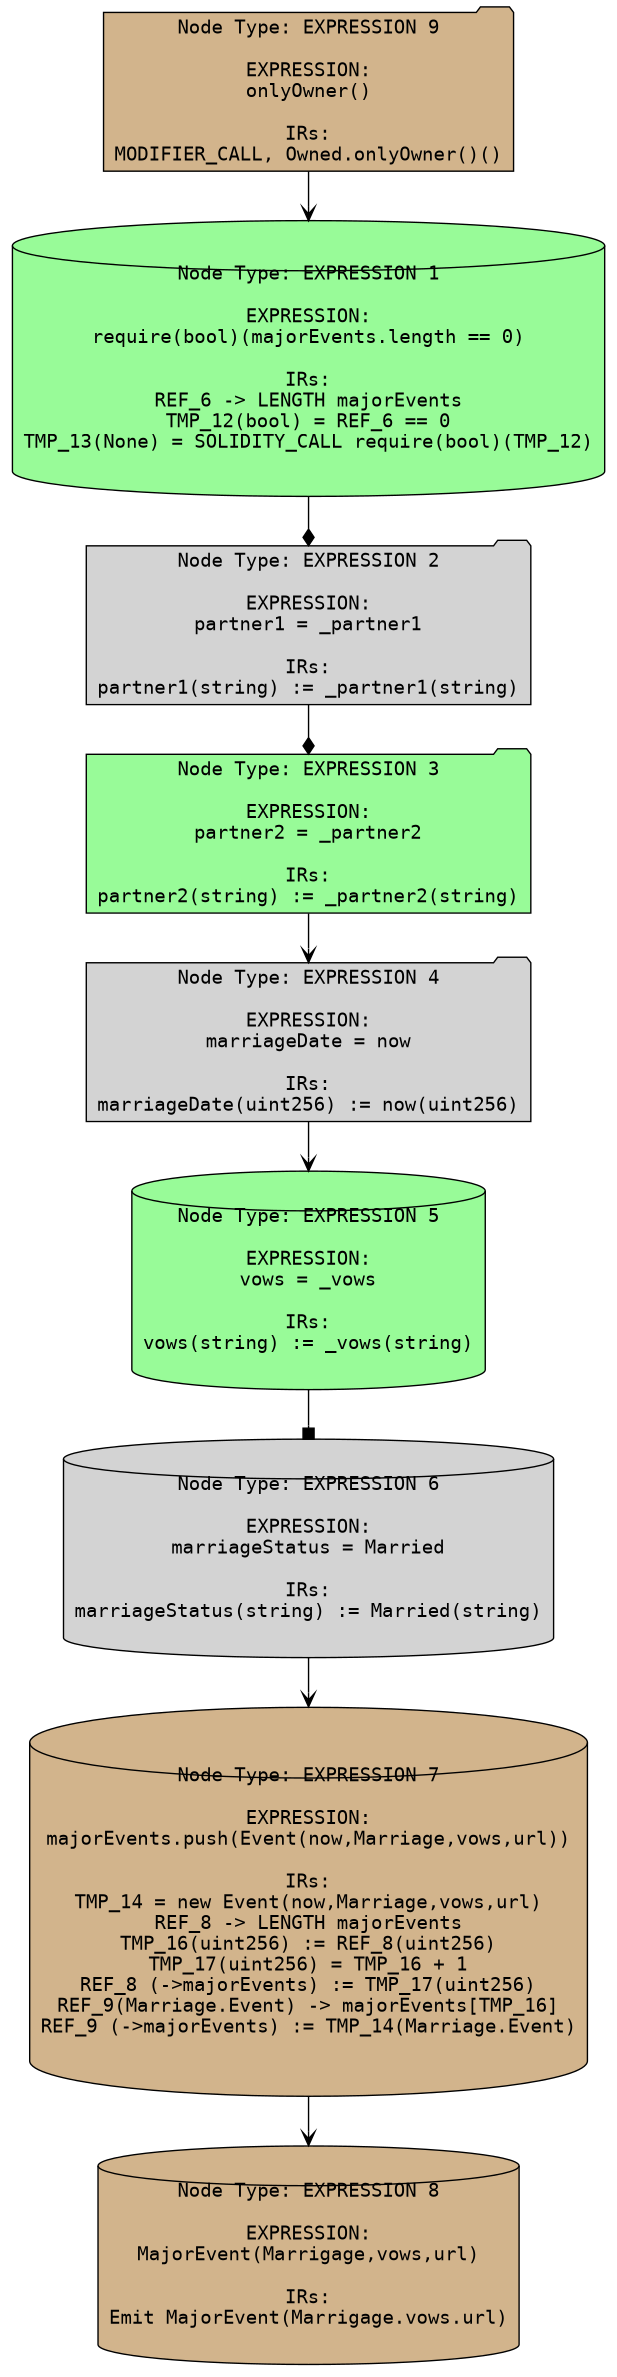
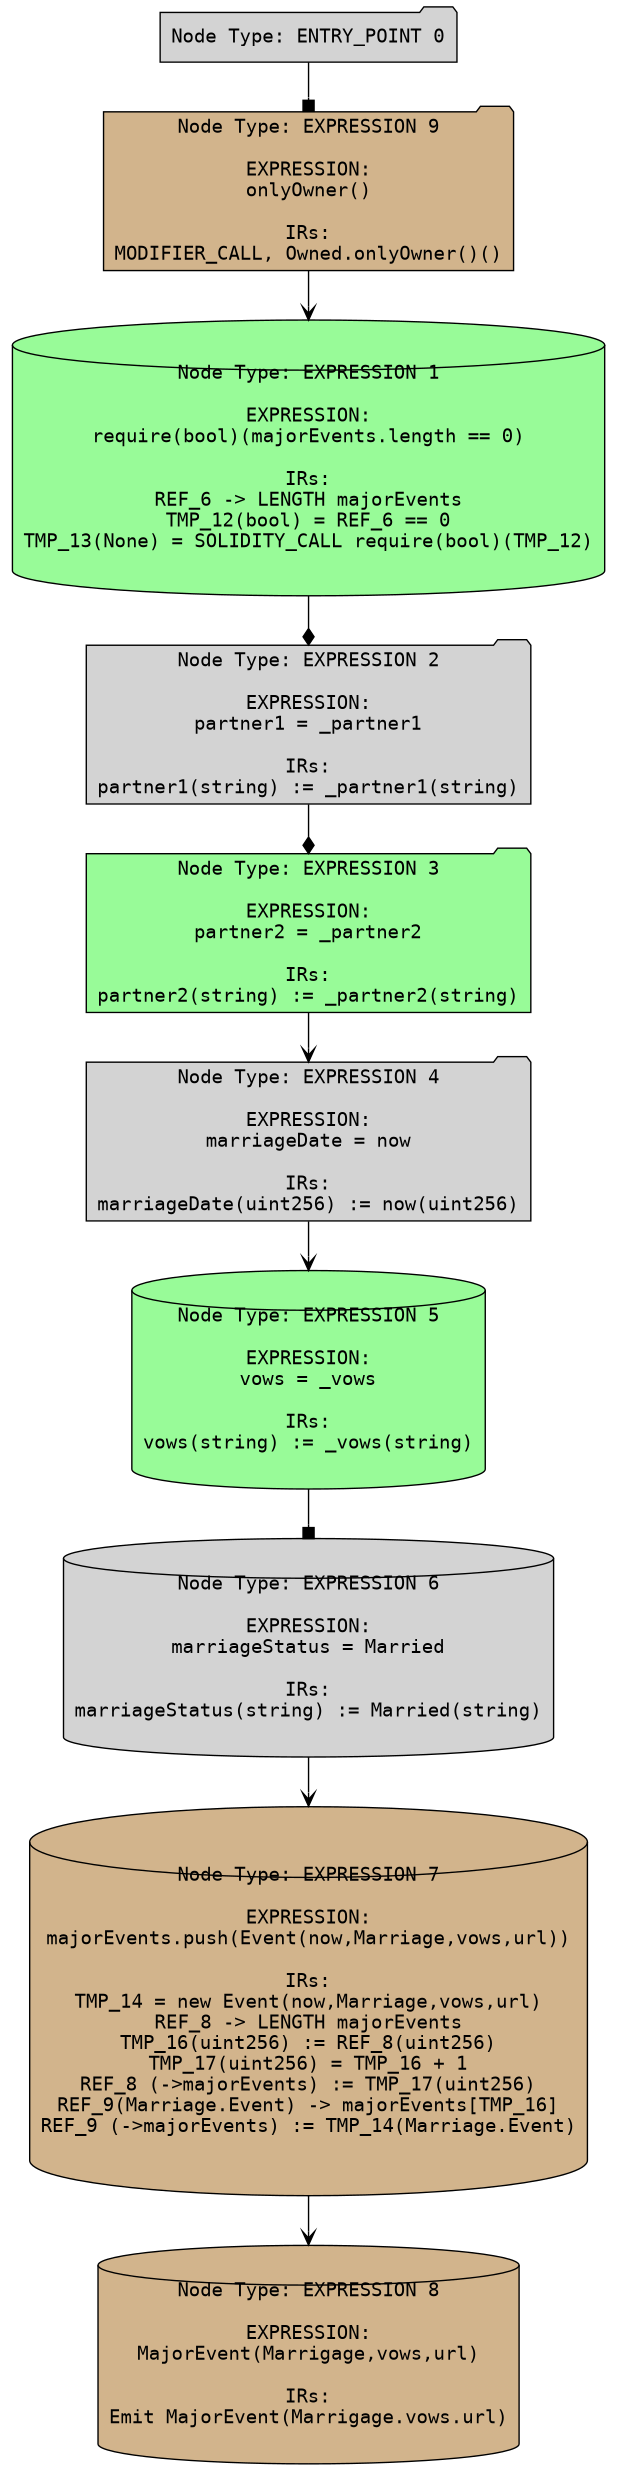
none -> (309, 37)
